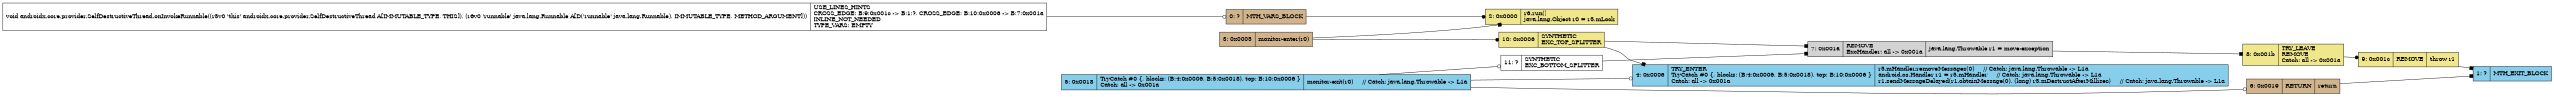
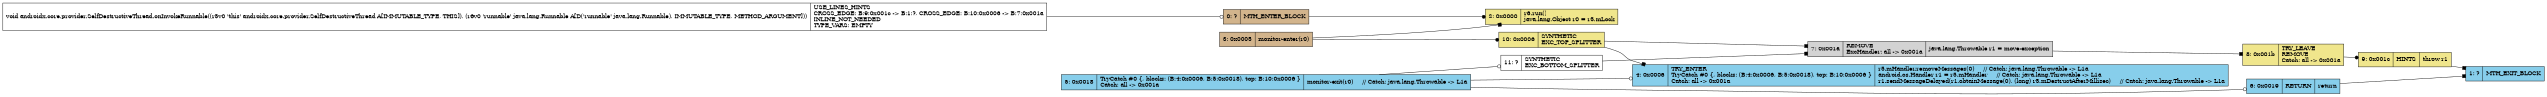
(1275, 17) -> (1275, 17)
(2410, 59) -> (2406, 59)
(2293, 86) -> (2293, 86)
